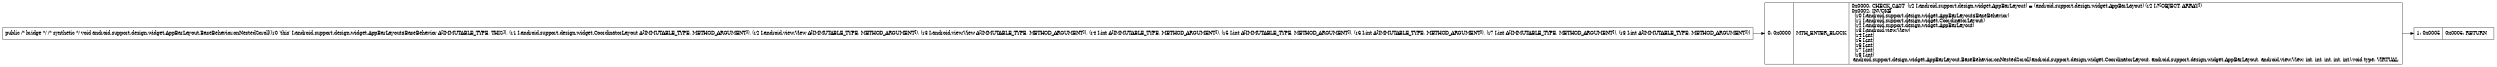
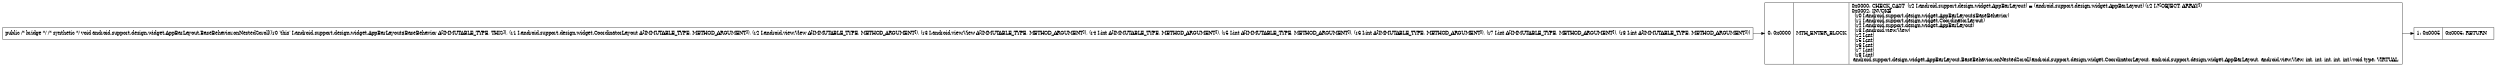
(1863, 36) -> (1863, 36)
